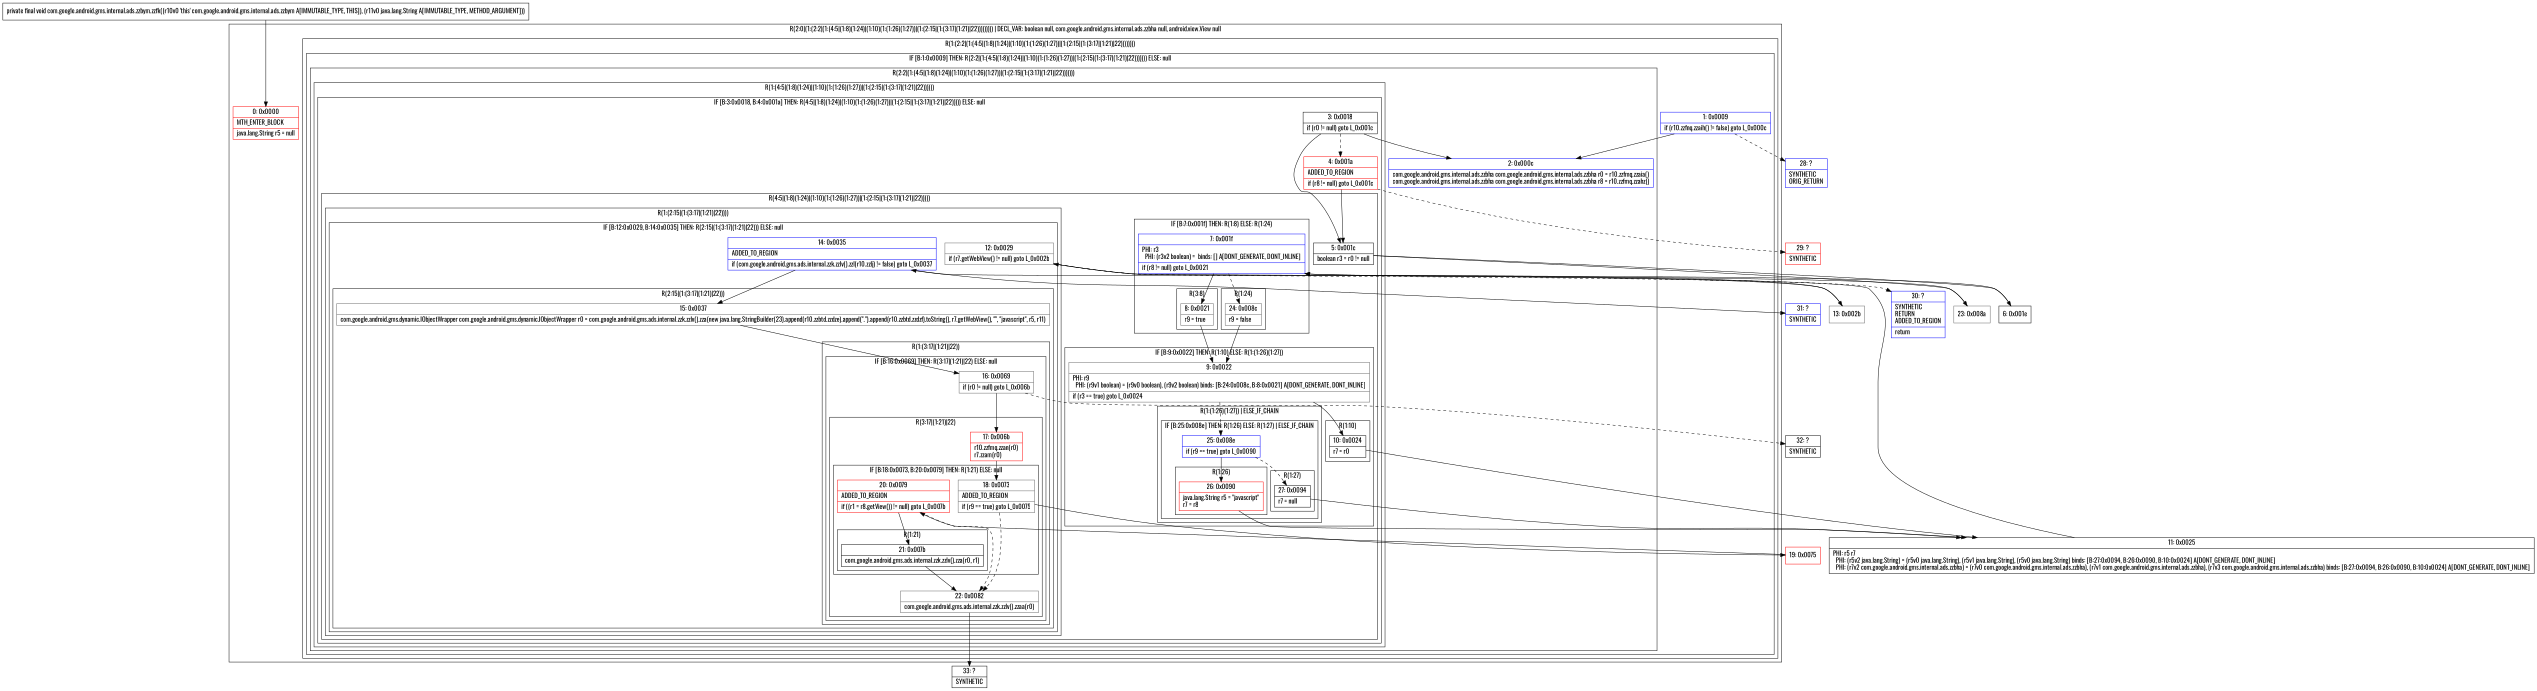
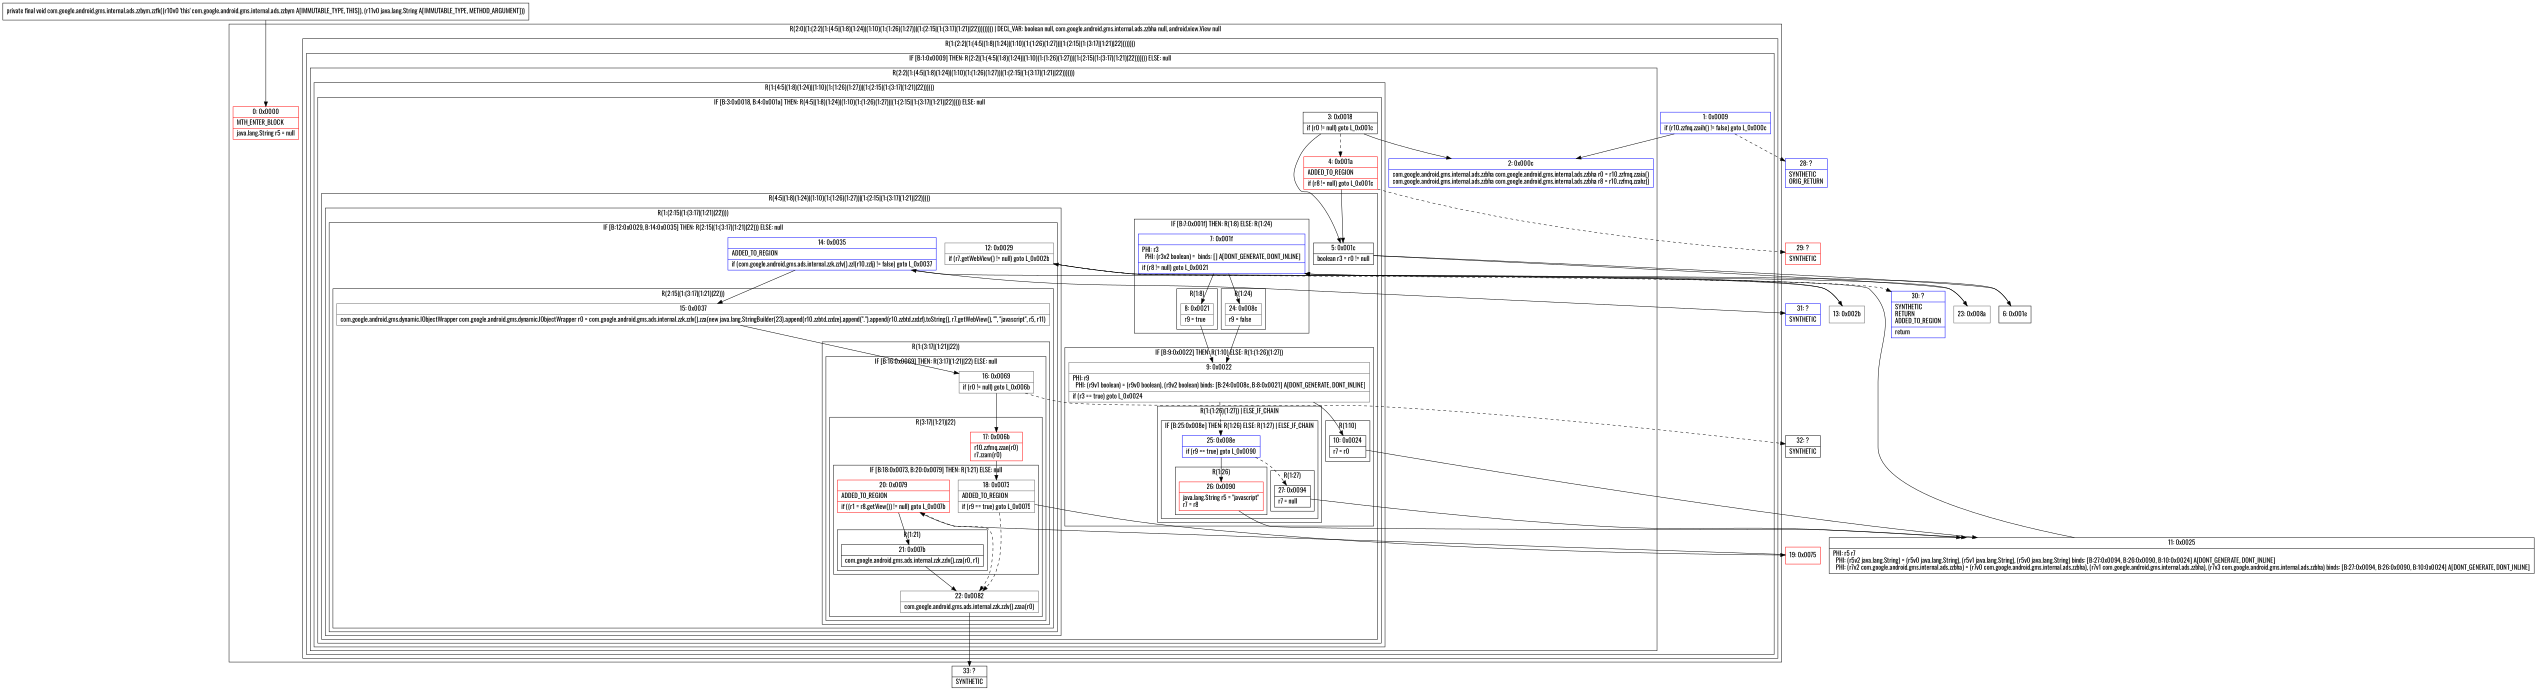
(1233, 284) -> (1233, 284)
(1197, 294) -> (1197, 294)
